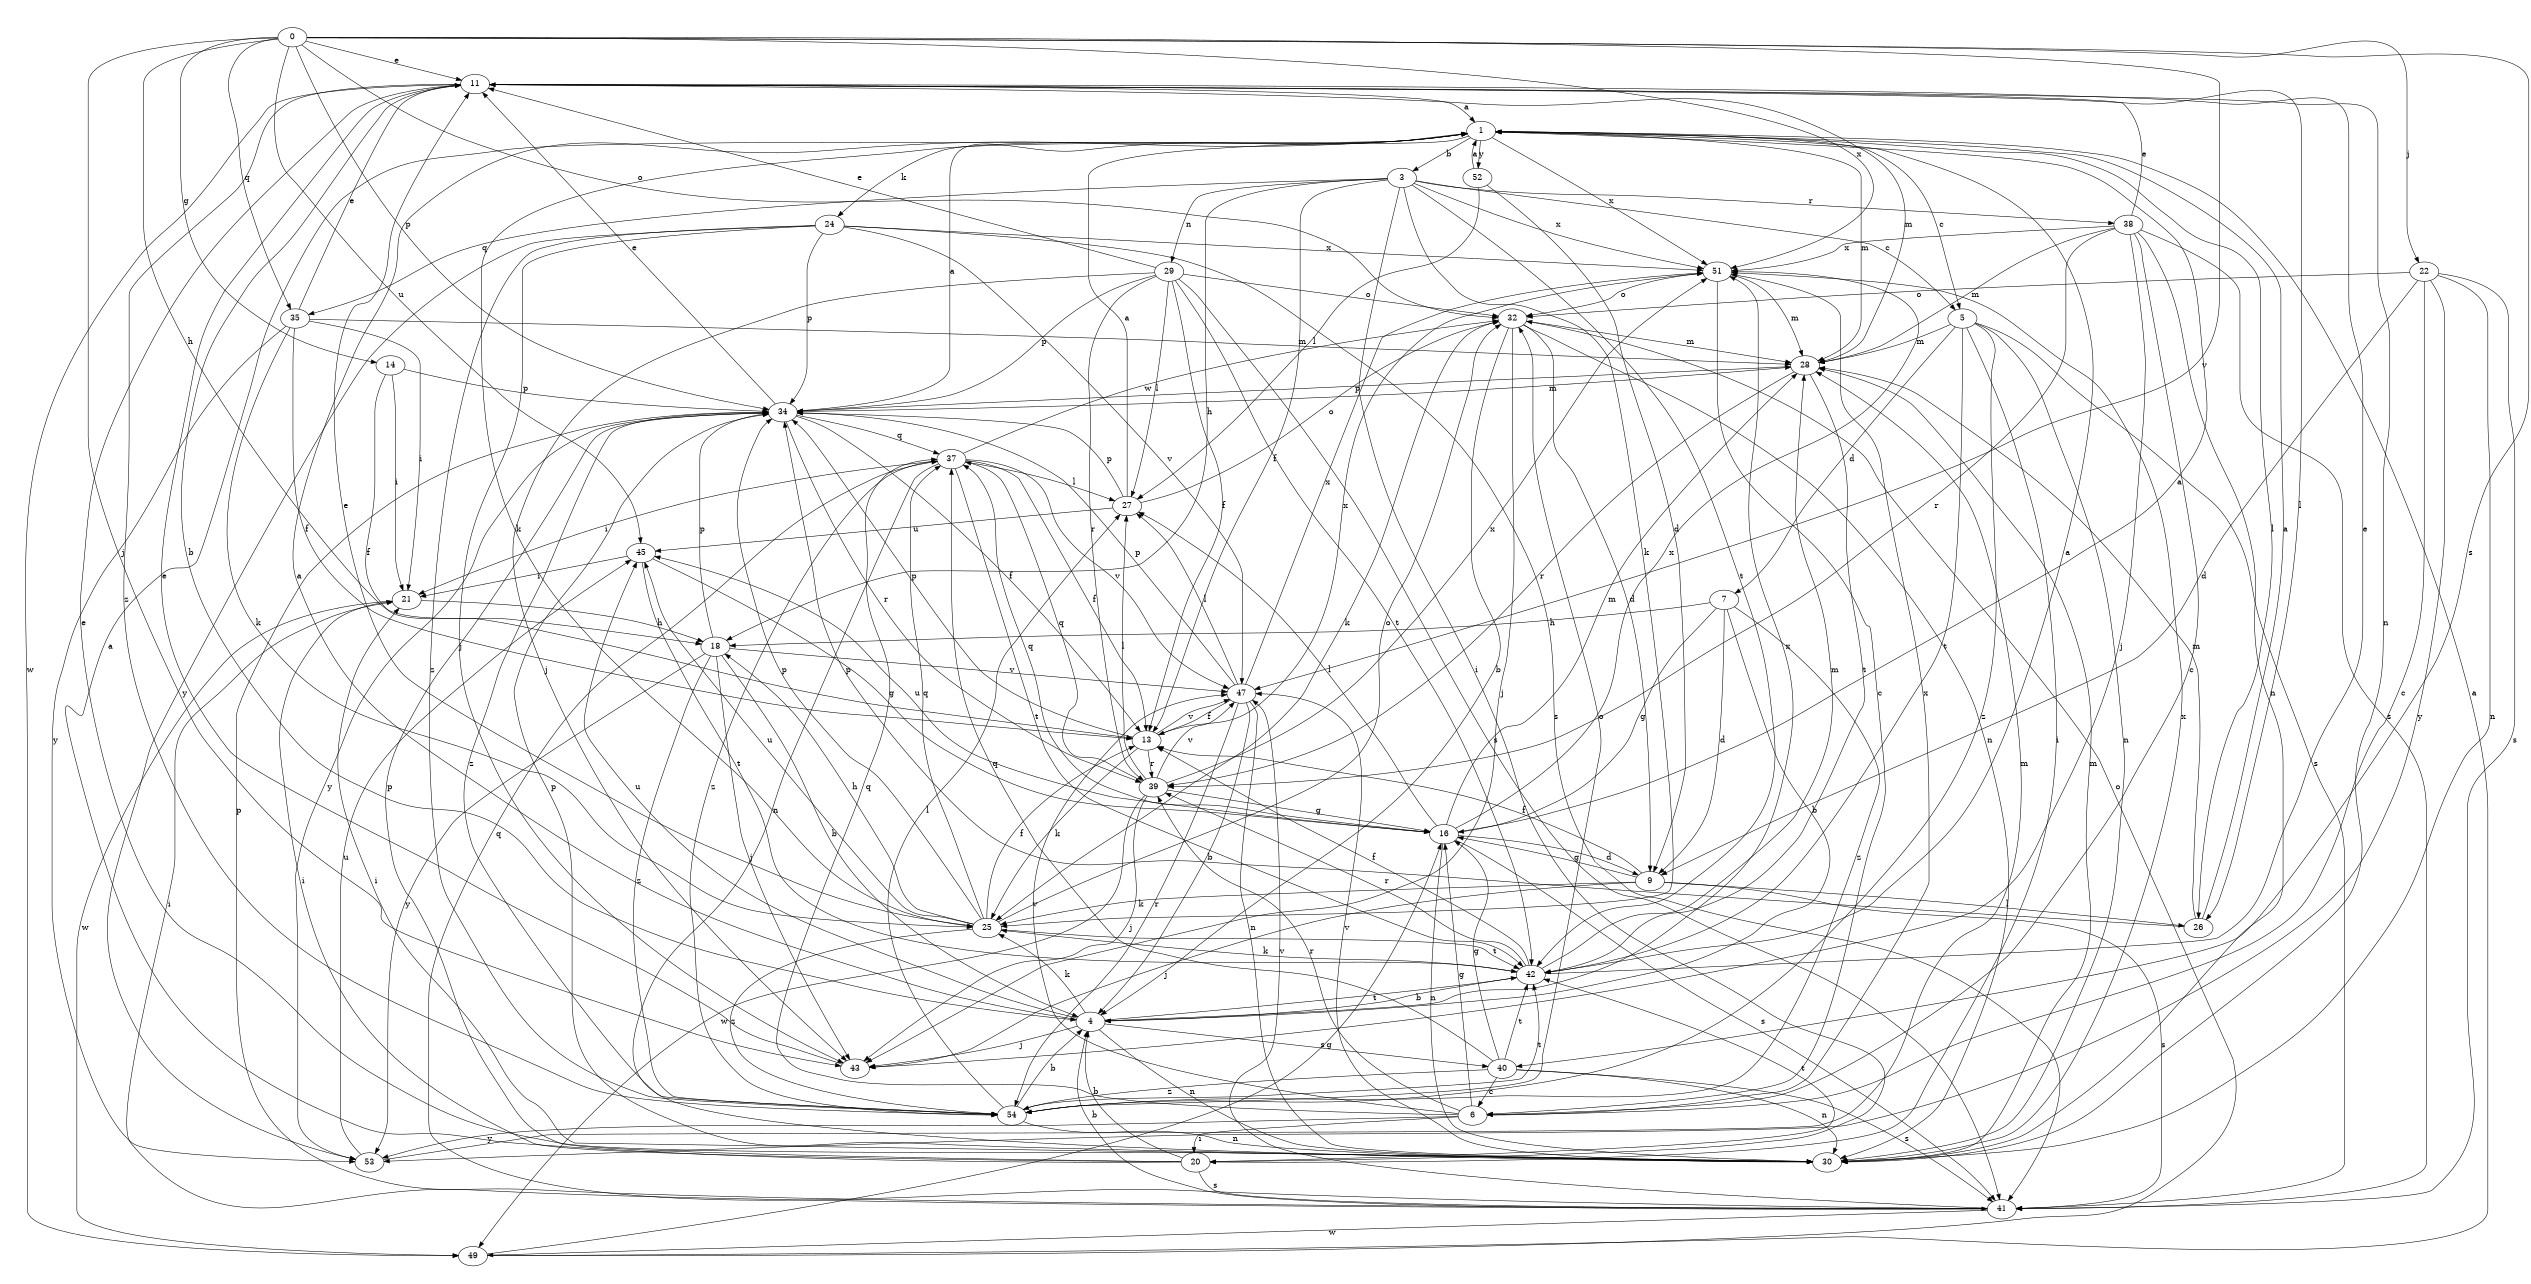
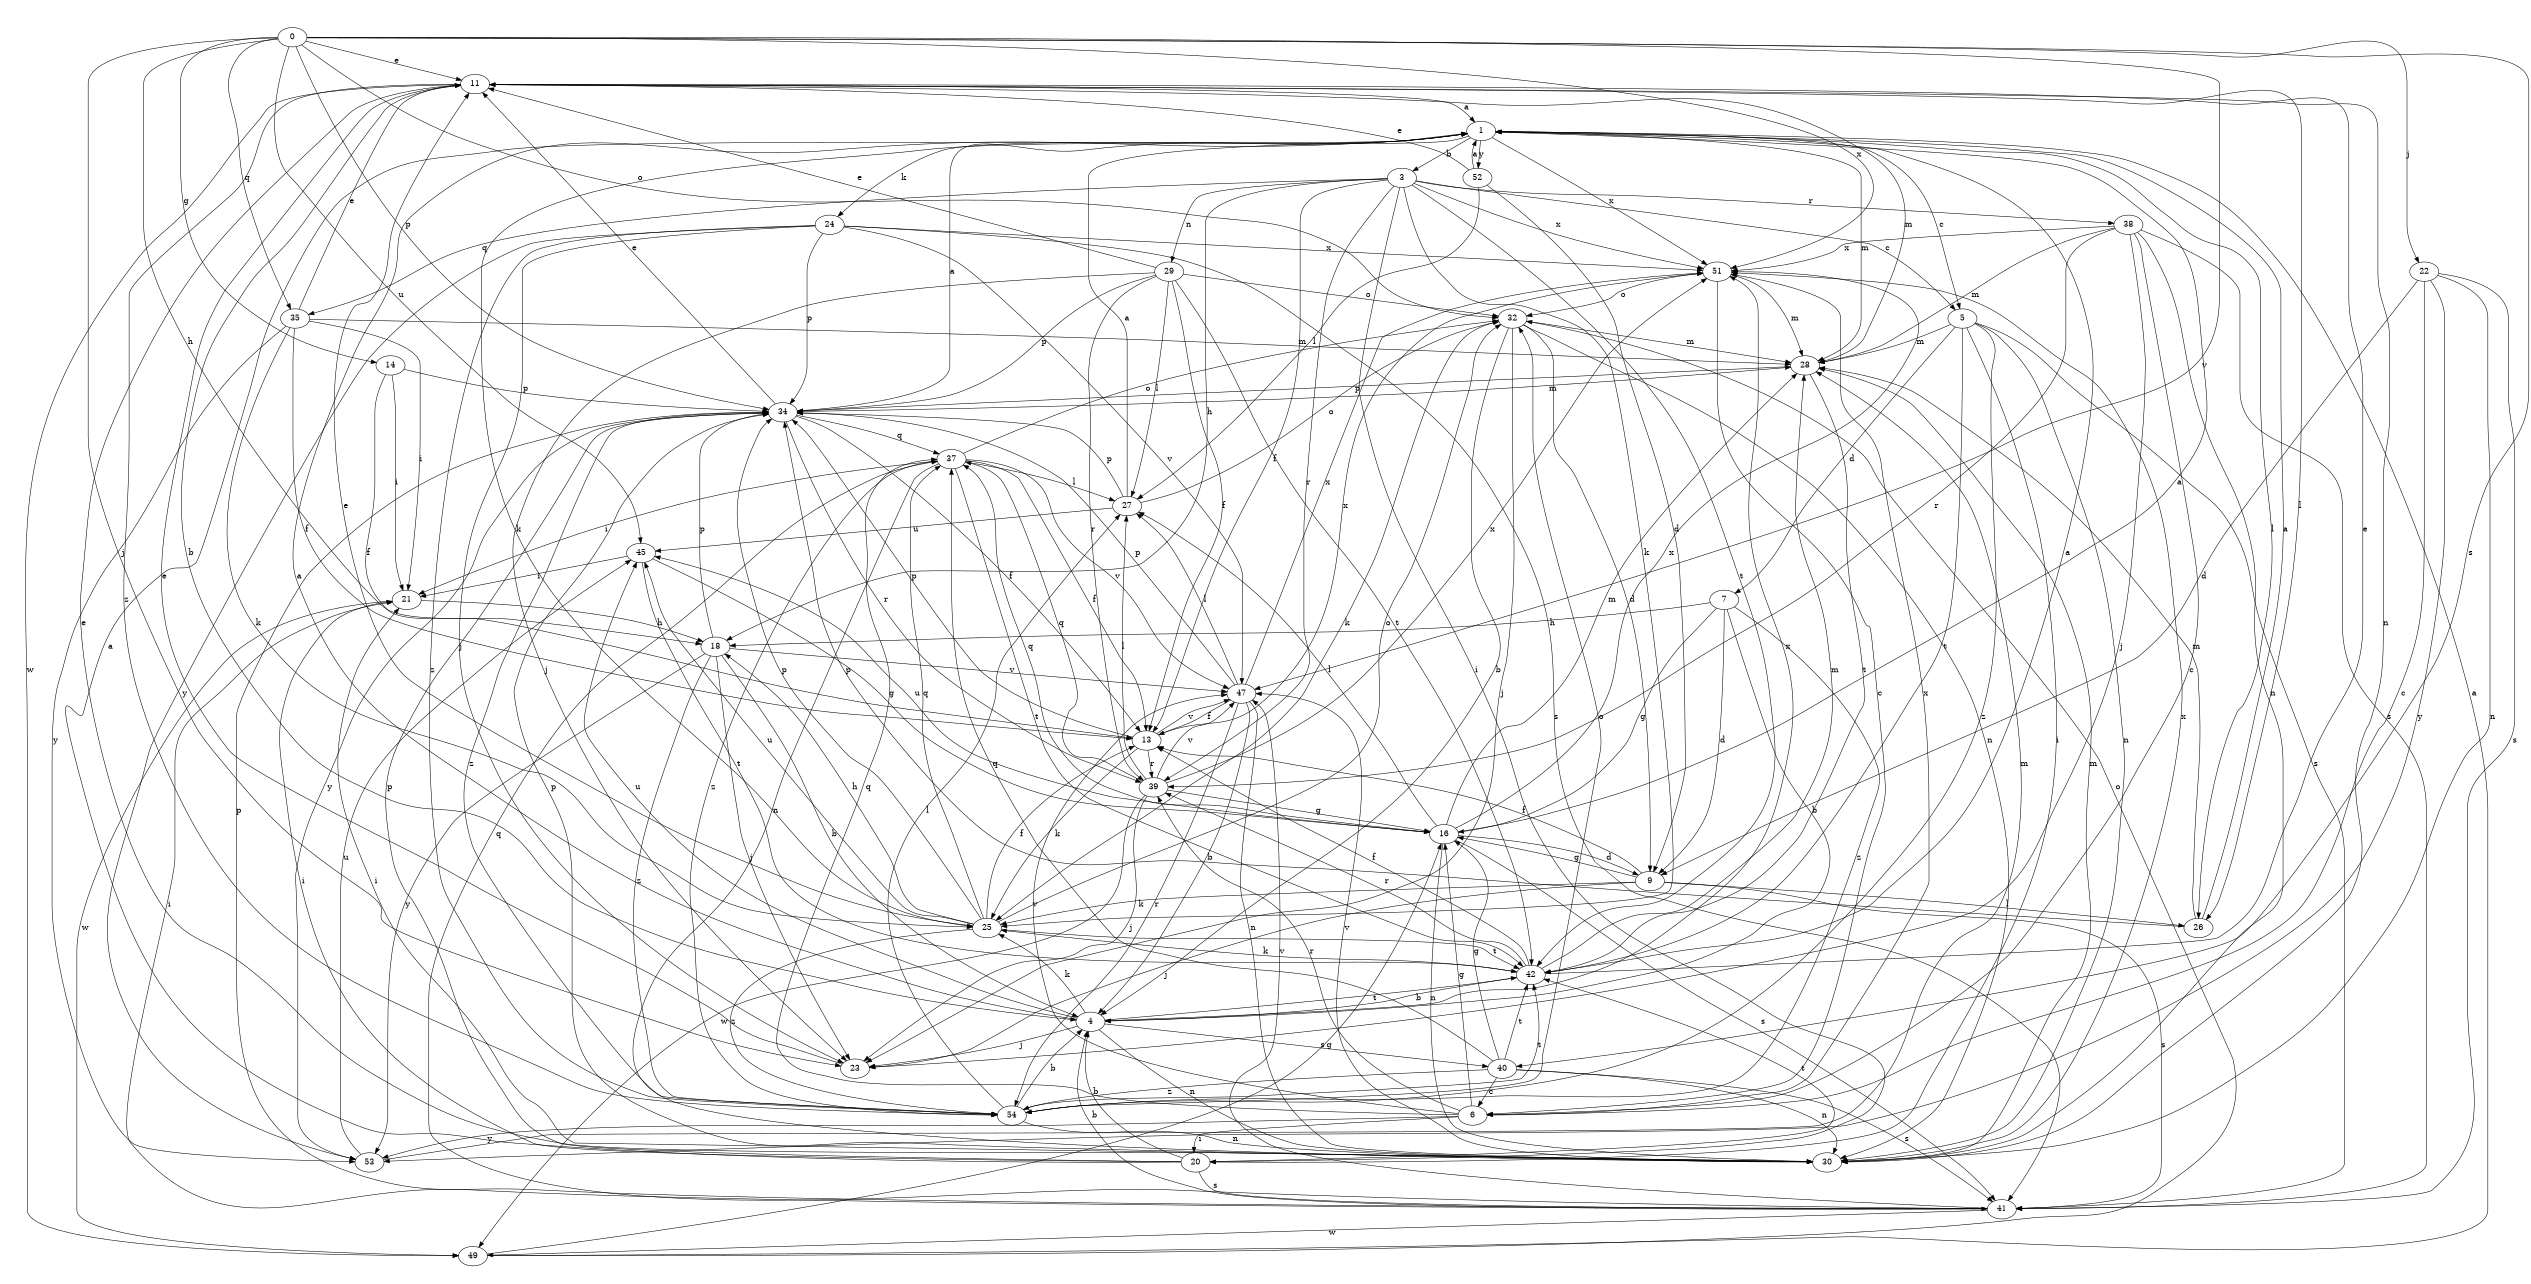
(1368, 89) -> (987, 97)
(1993, 287) -> none
(1148, 389) -> (1148, 389)
(1503, 613) -> (1306, 489)
(1531, 806) -> none
(855, 1069) -> (855, 1069)
